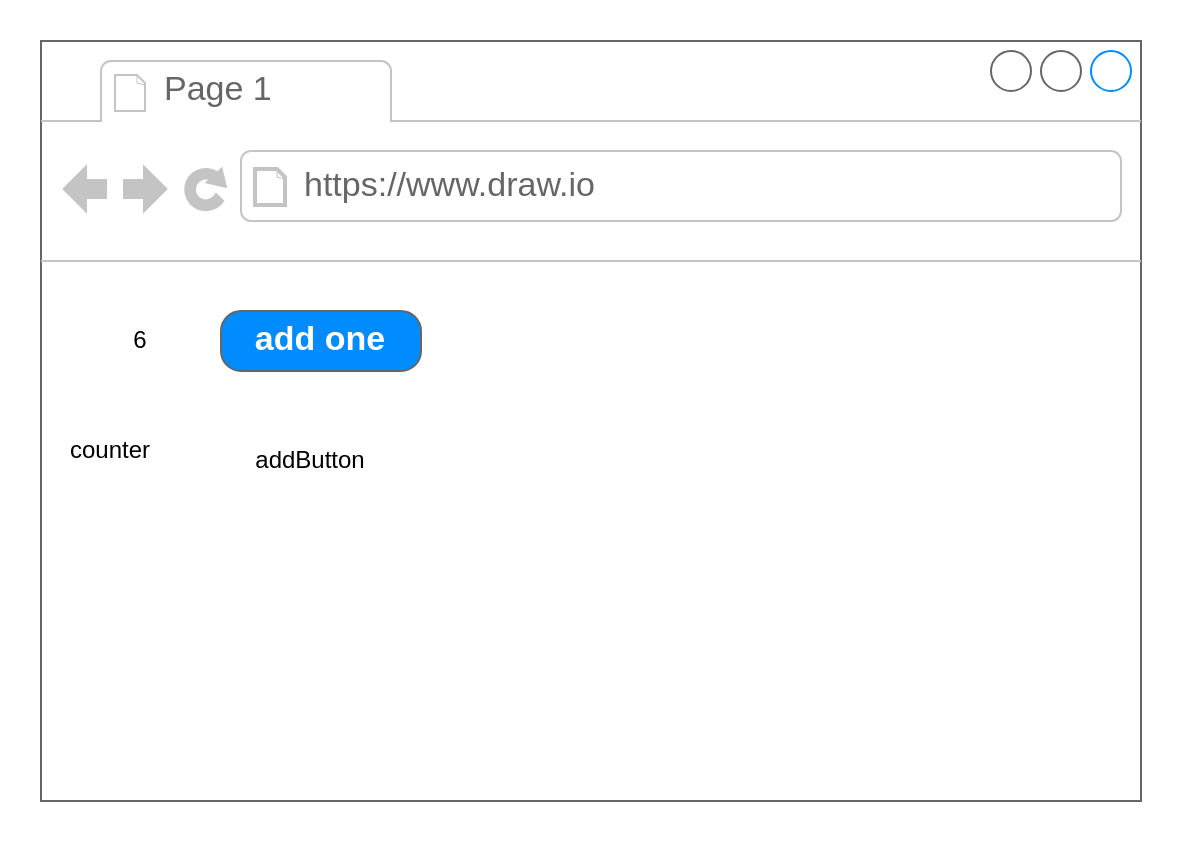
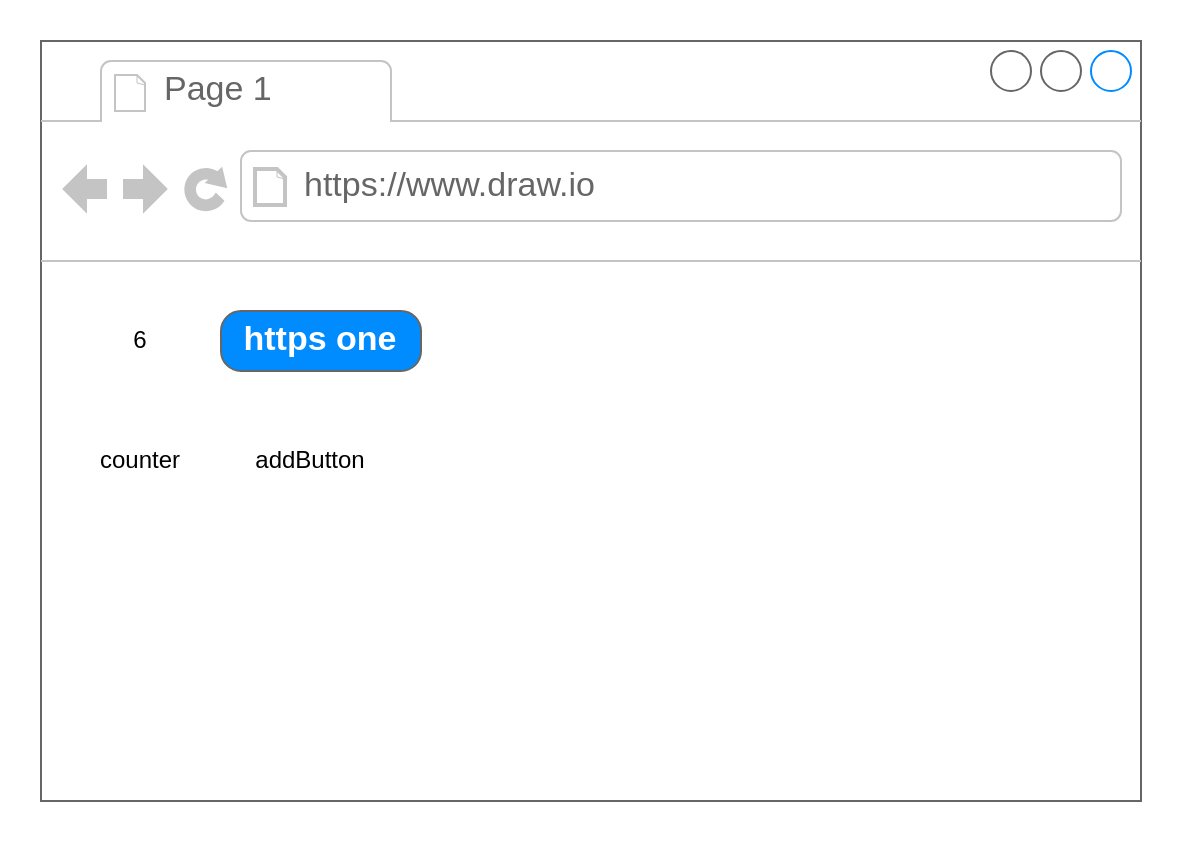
(321, 341) -> (321, 341)
(111, 451) -> (141, 461)
